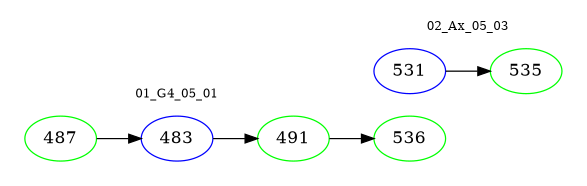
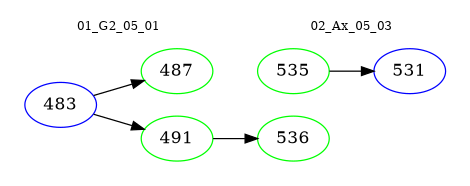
(462, 71) -> (345, 71)
(177, 94) -> (119, 27)
(113, 139) -> (113, 90)
